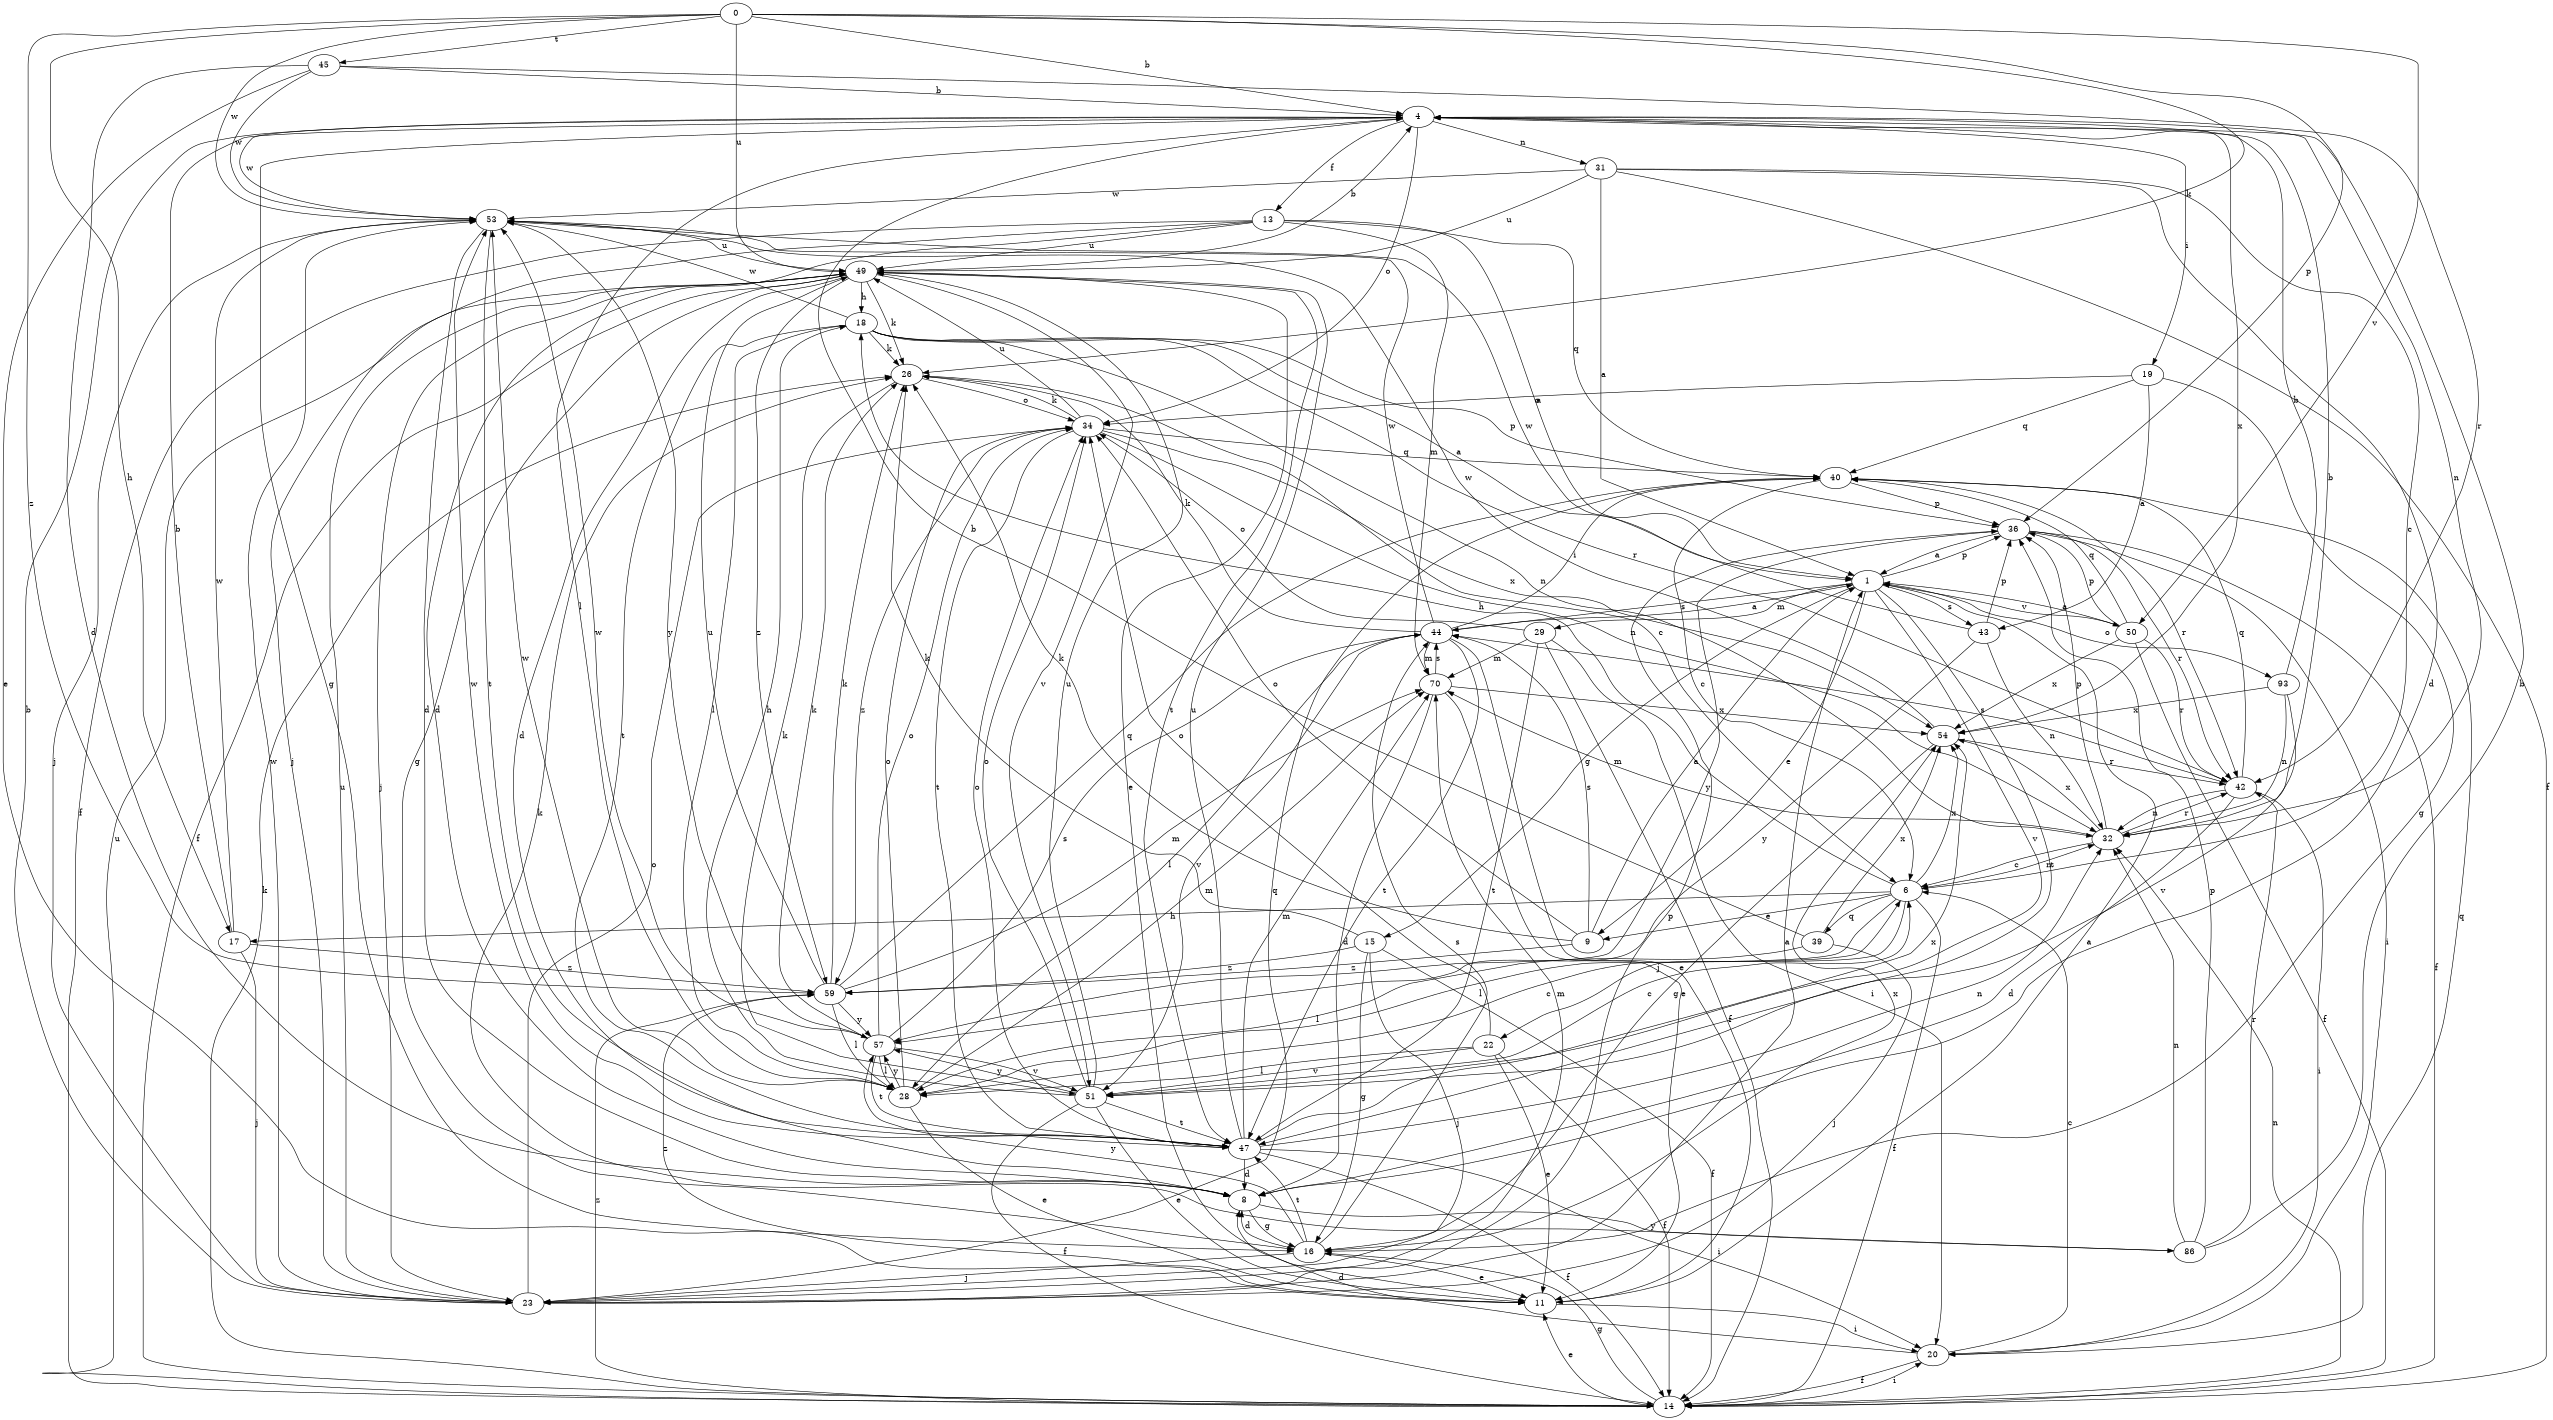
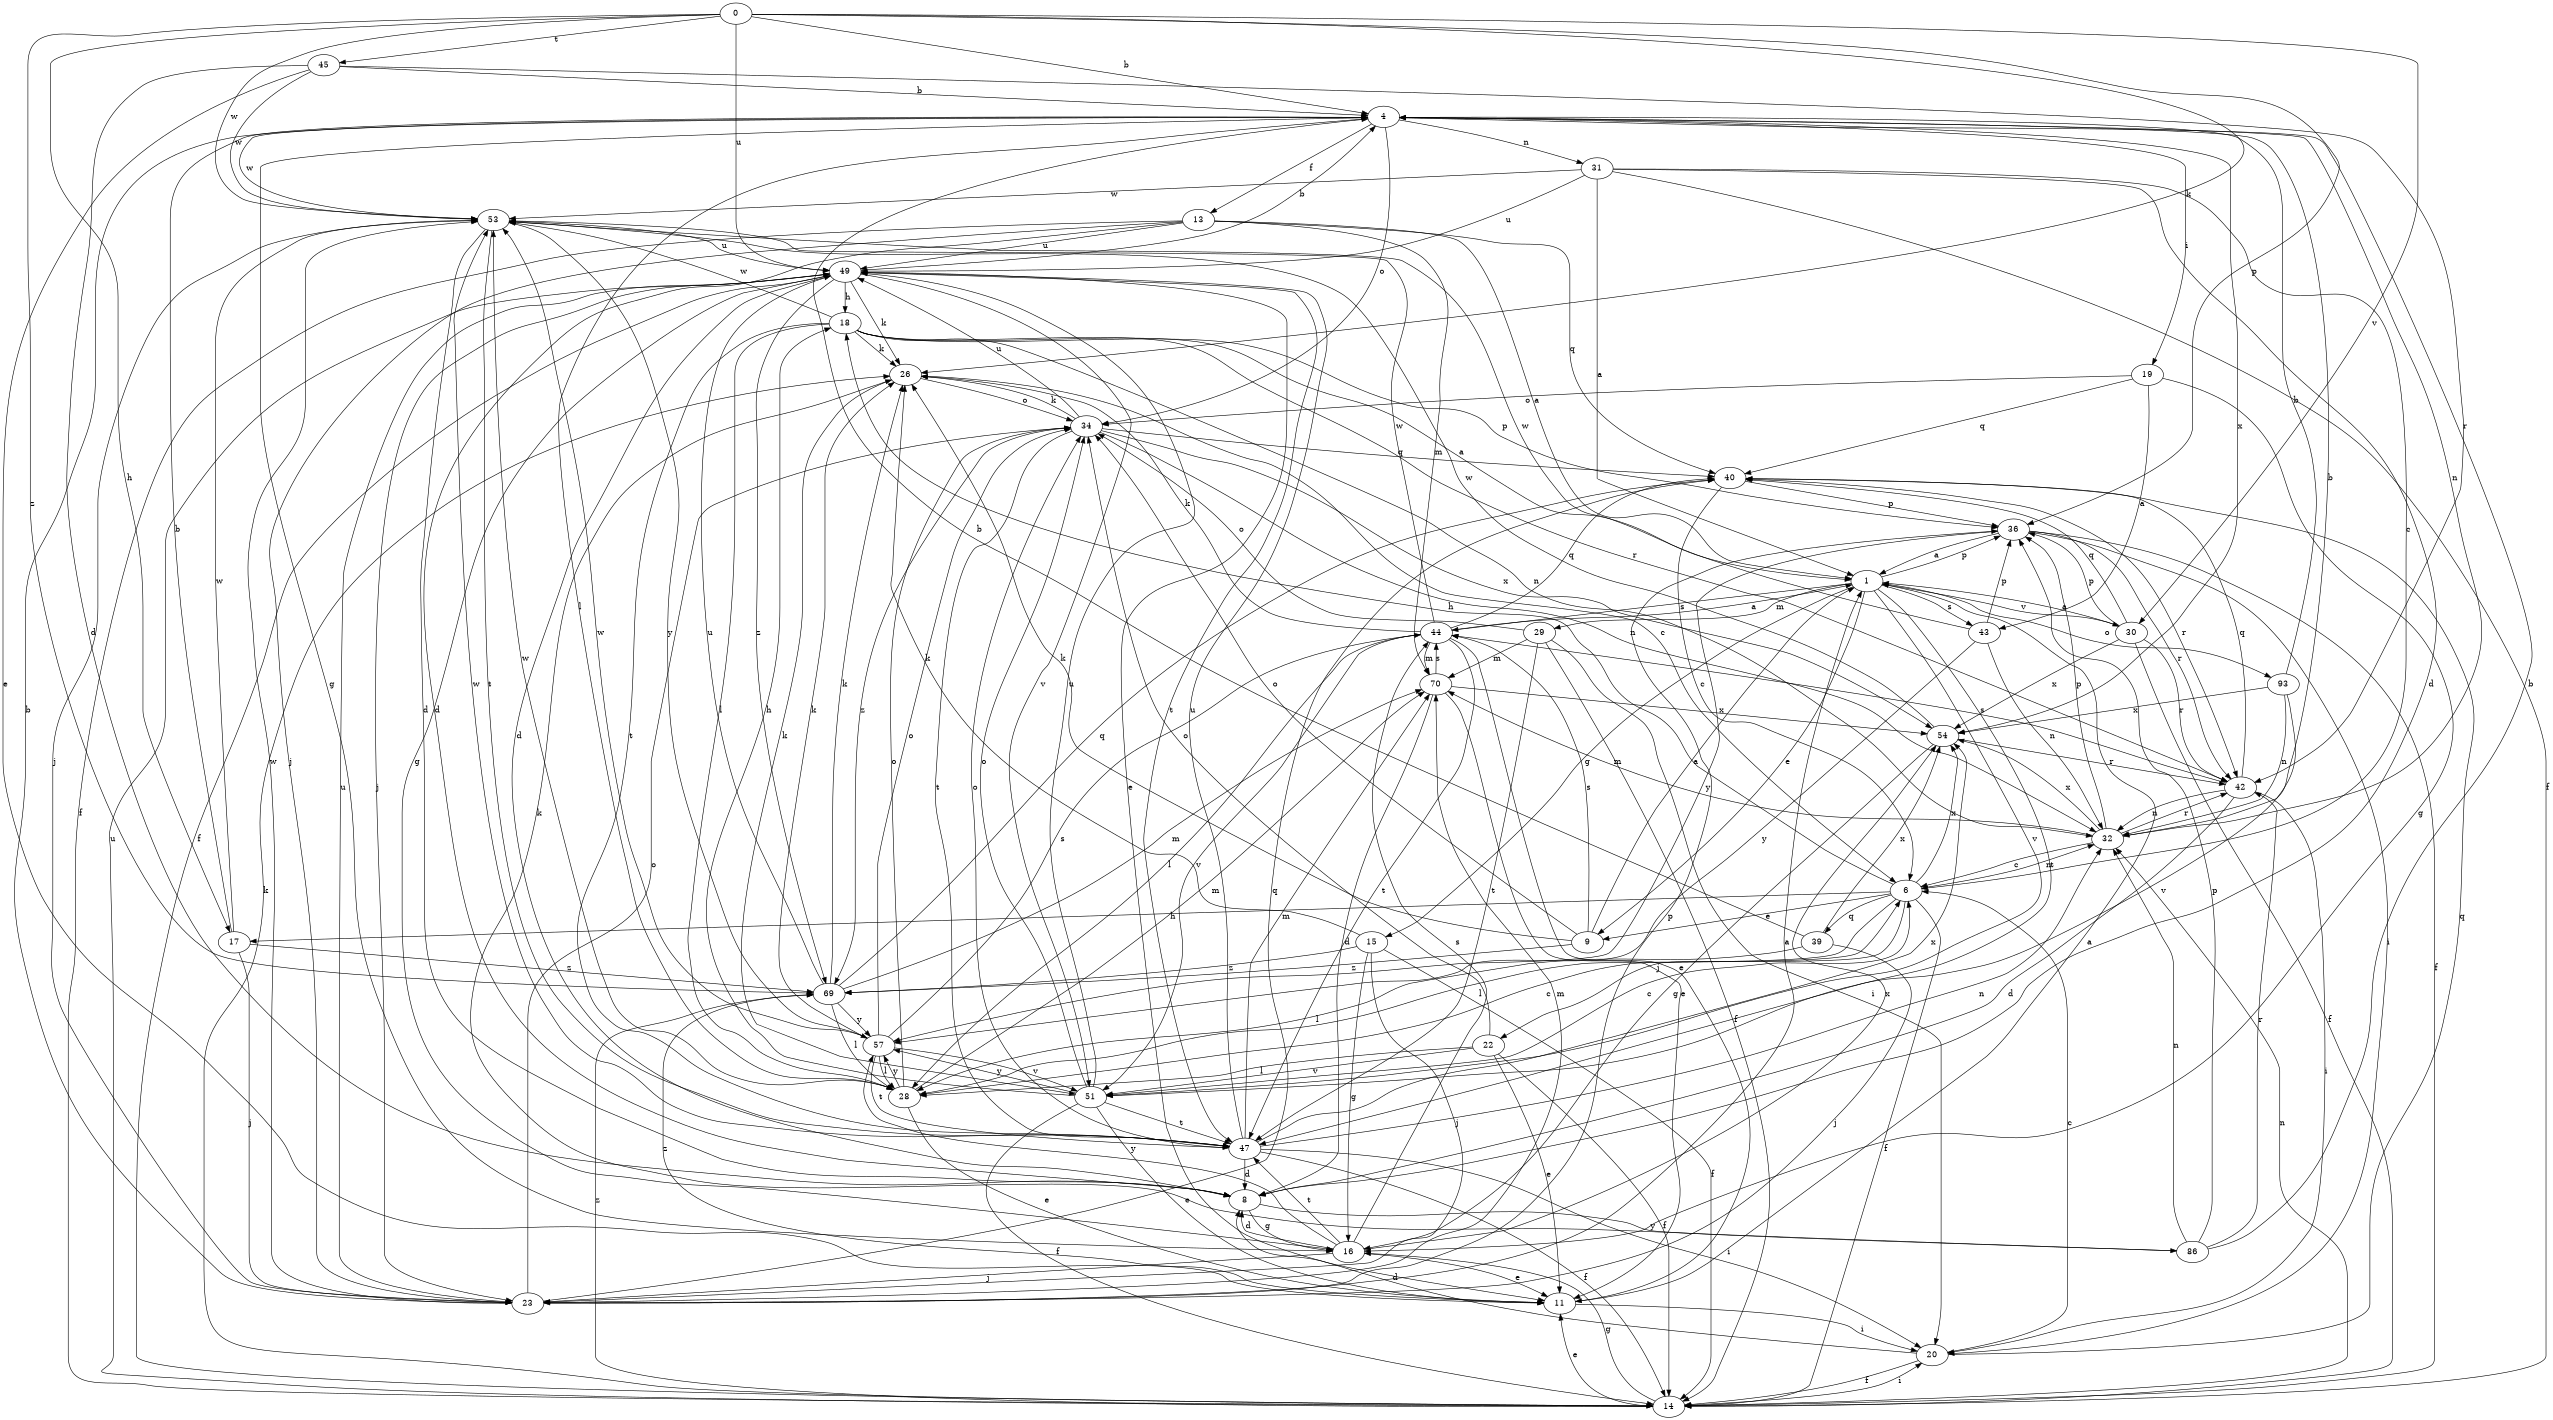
(1575, 555) -> (1572, 555)
(2132, 633) -> (2132, 633)
(830, 994) -> (829, 994)
